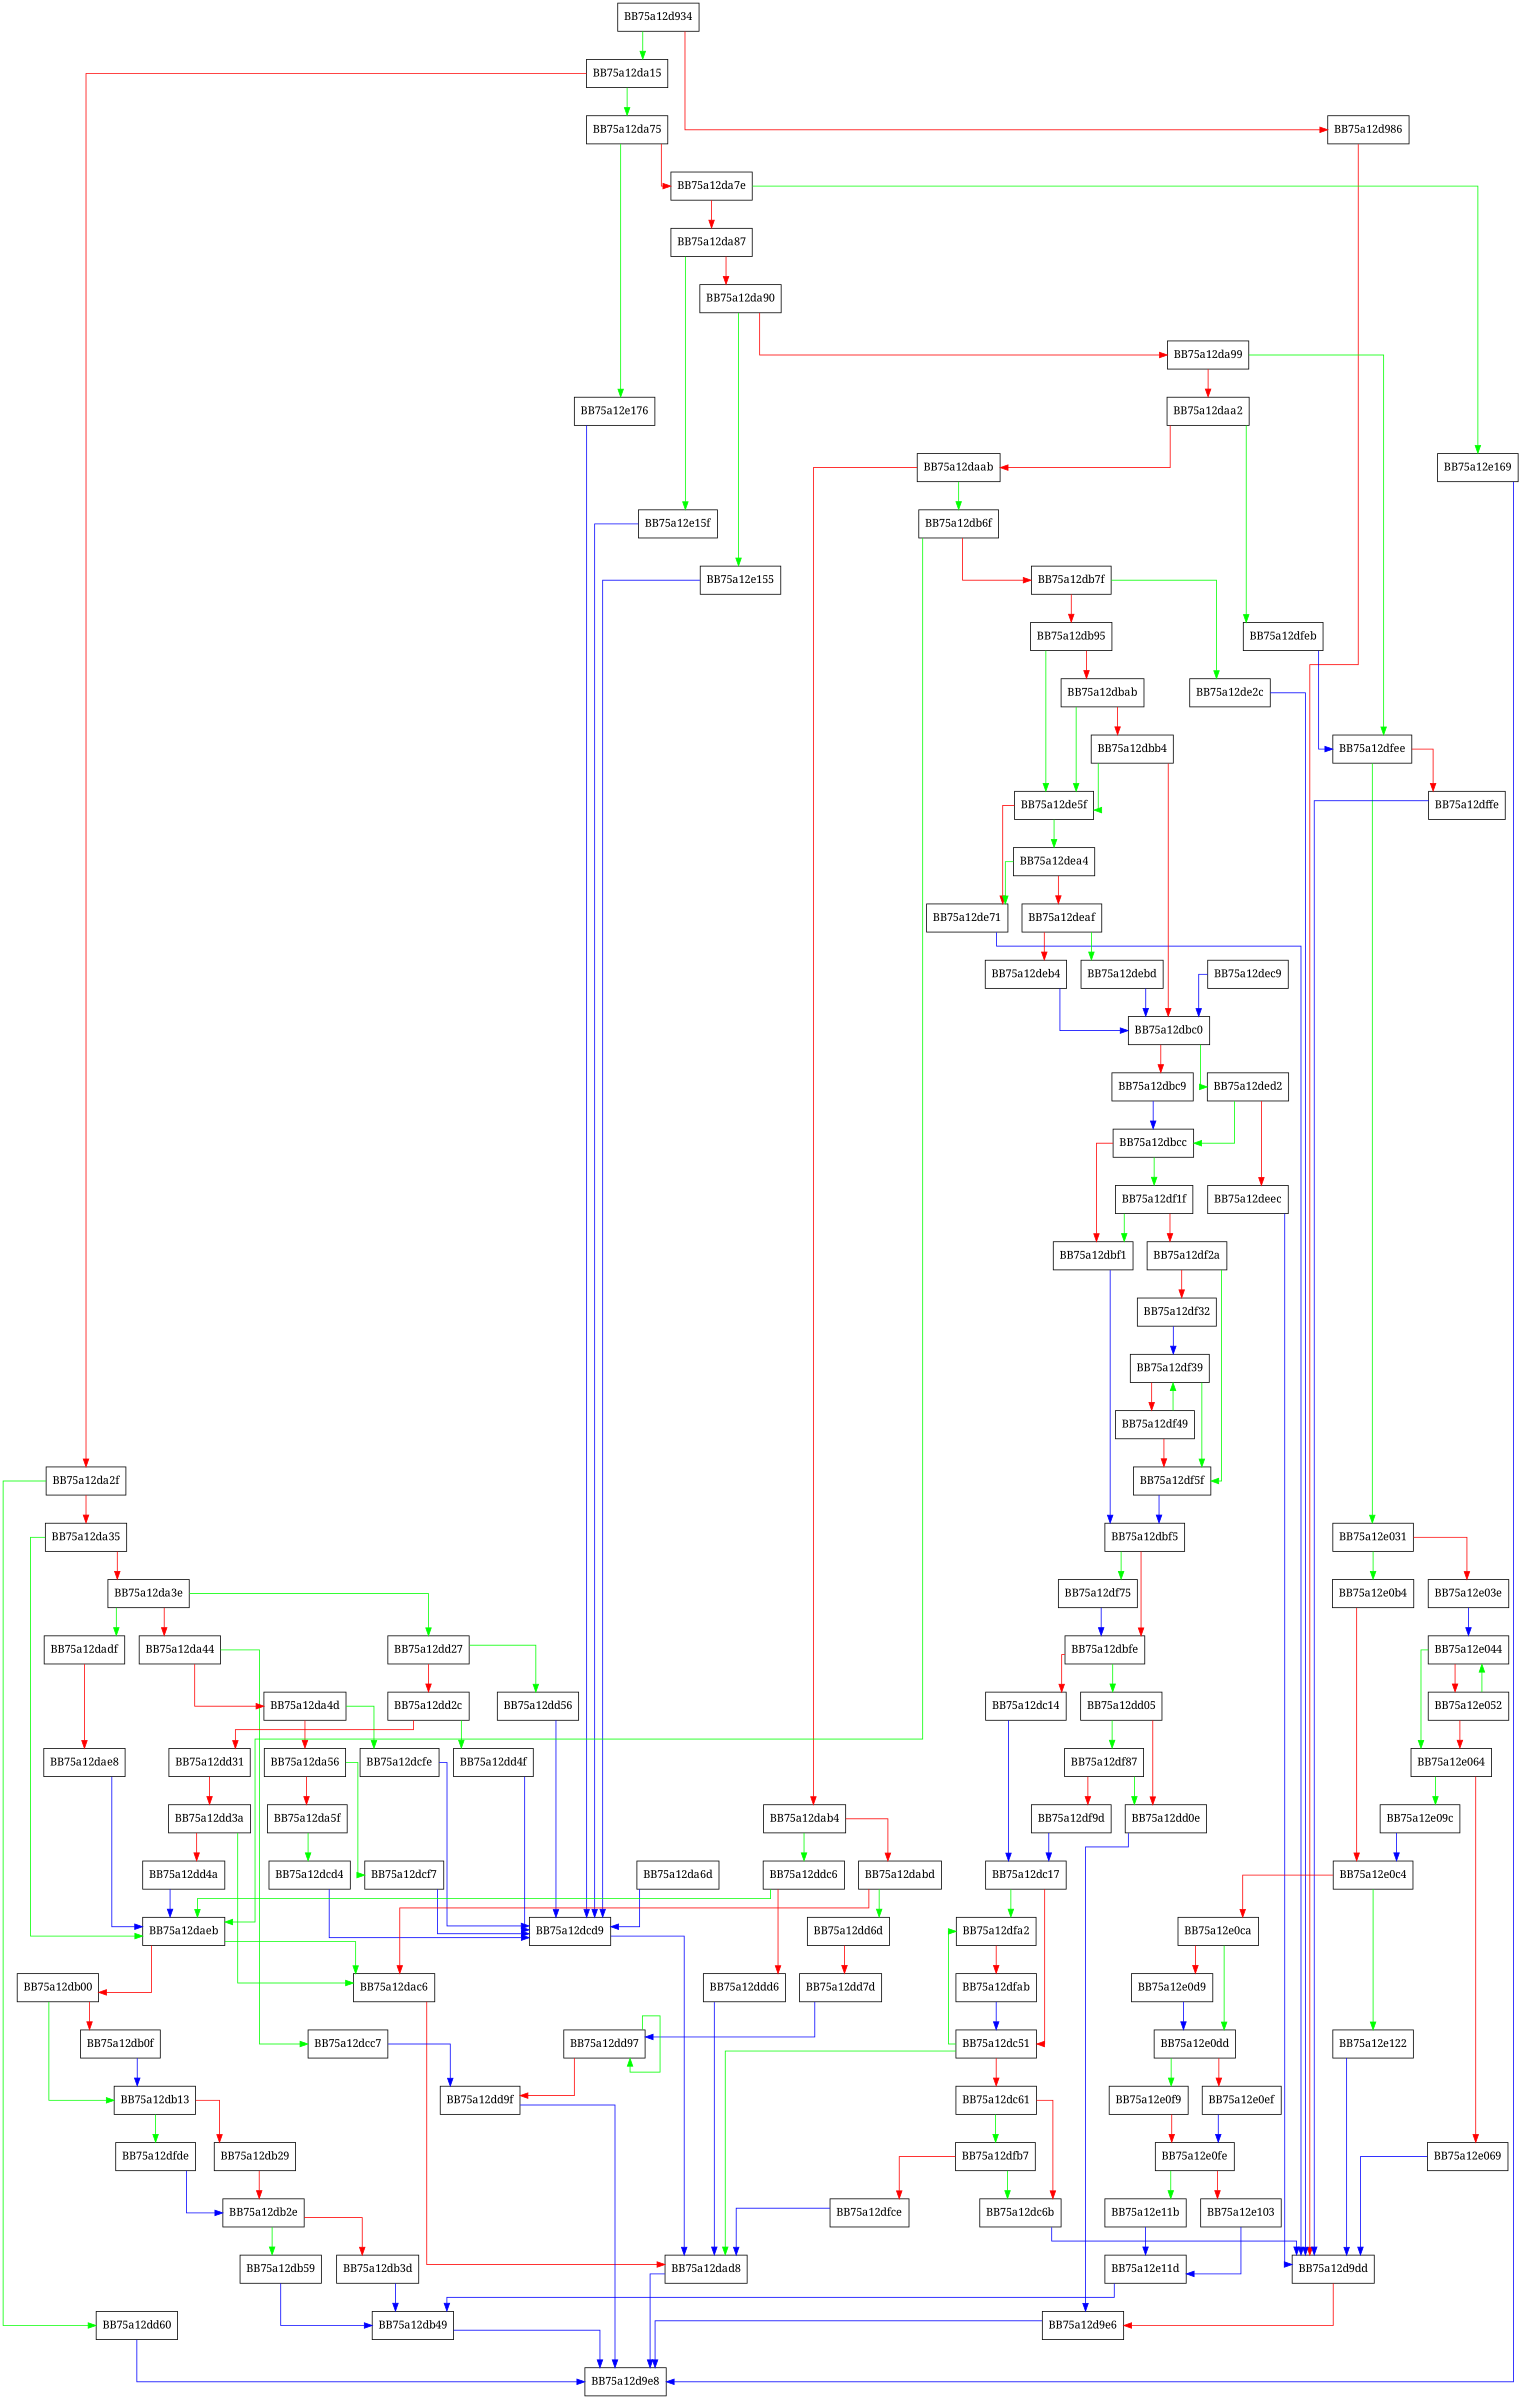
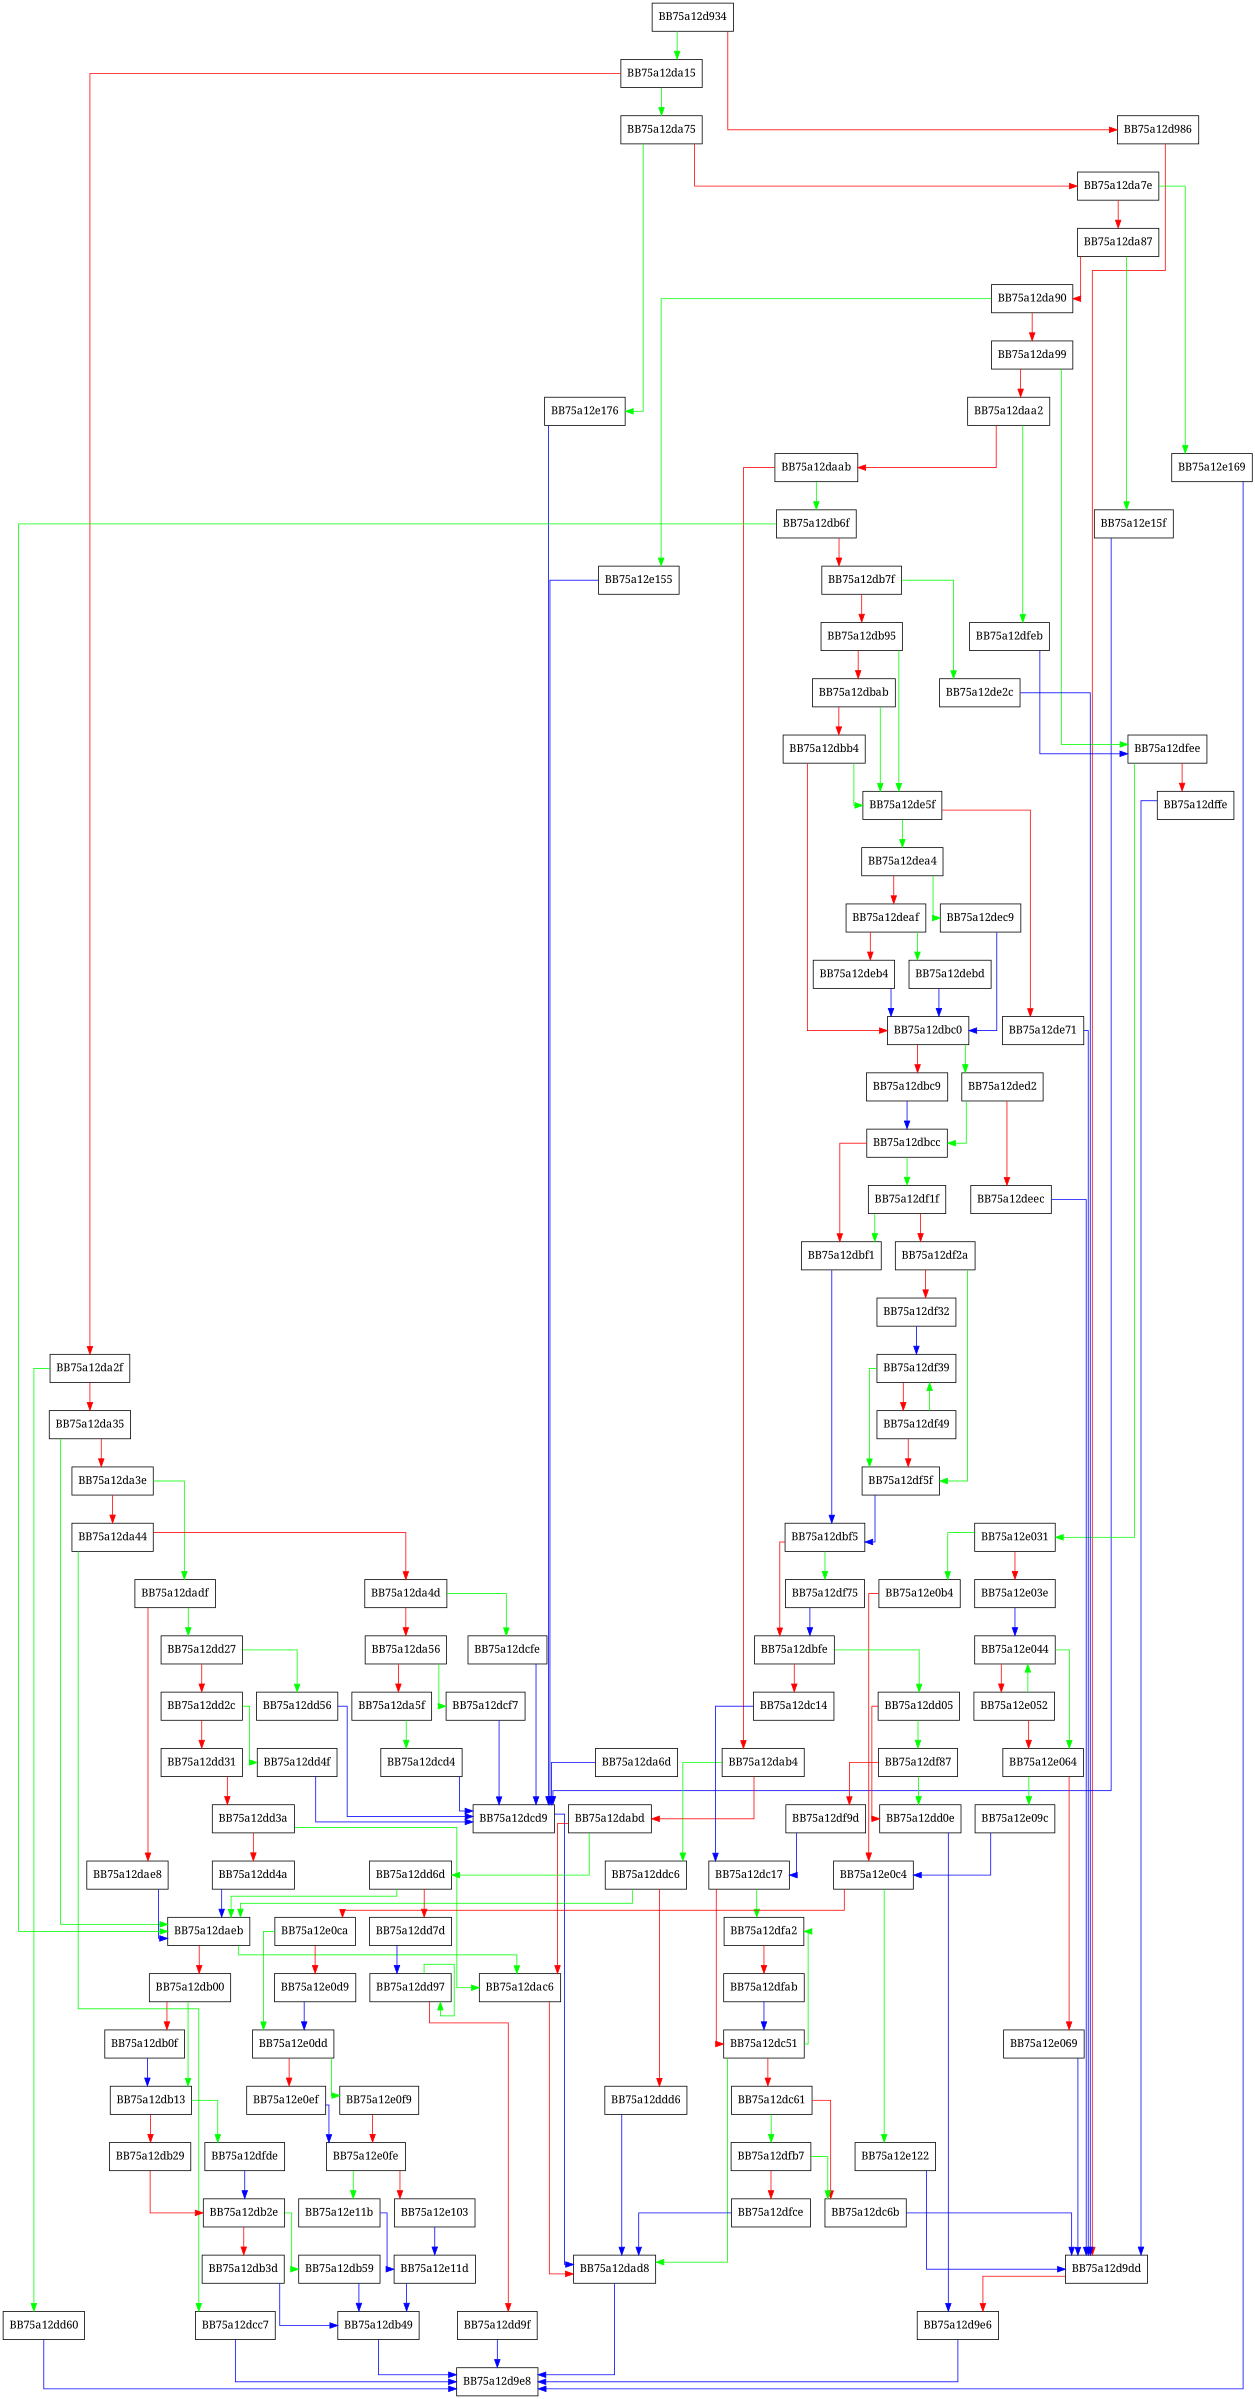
(1005, 875) -> (933, 897)
(326, 1594) -> (188, 1618)
none -> (311, 1896)
(436, 2044) -> (321, 2382)
